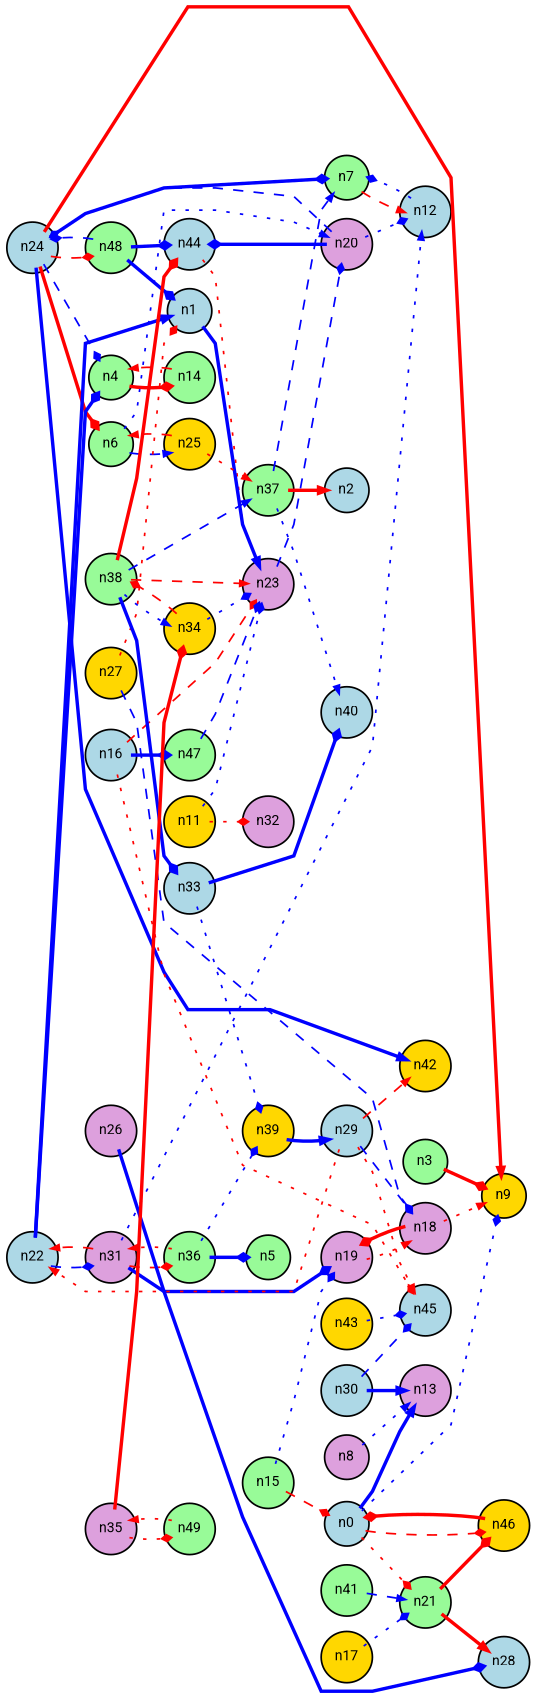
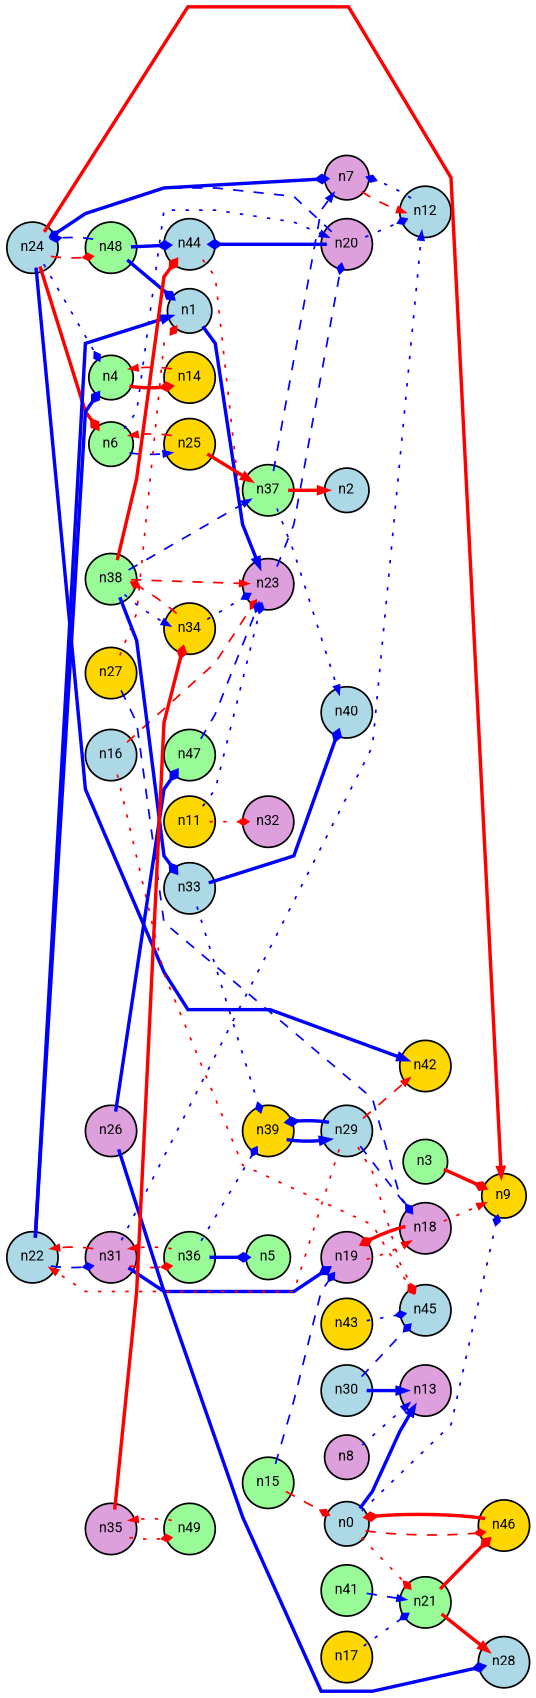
(347, 178) -> (347, 178)
(69, 308) -> (69, 308)
(190, 378) -> (190, 378)
(222, 463) -> (222, 463)
(145, 755) -> (141, 945)
none -> (313, 1121)
(385, 1215) -> (385, 1215)
(301, 1372) -> (301, 1372)
